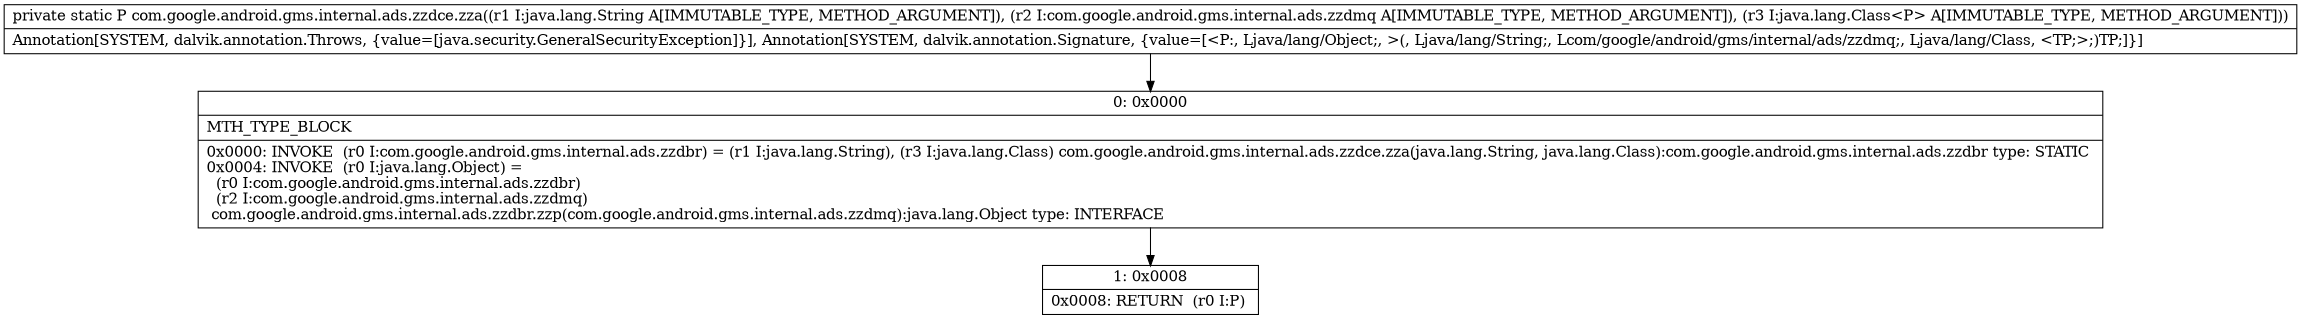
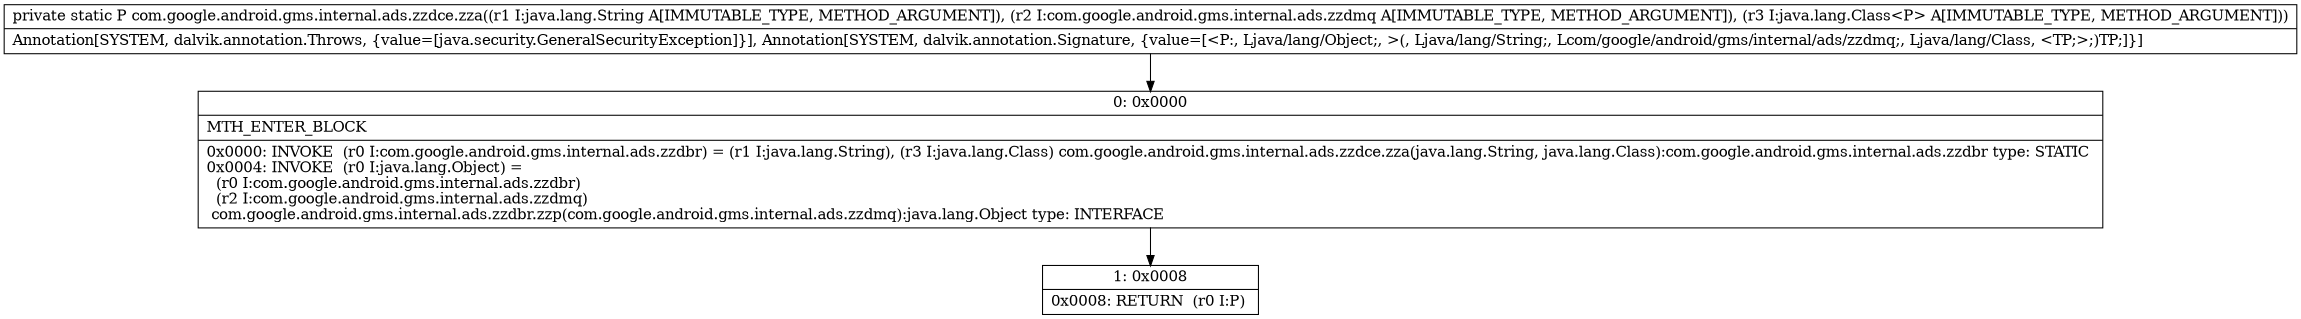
(279, 127) -> (287, 127)
